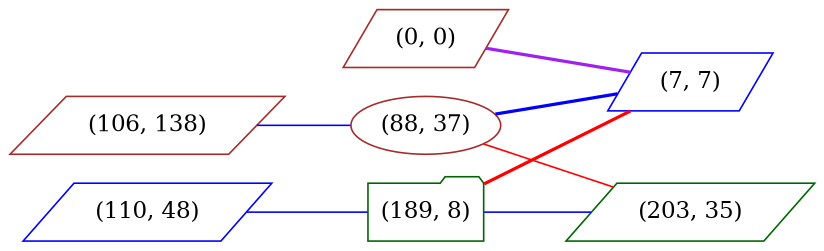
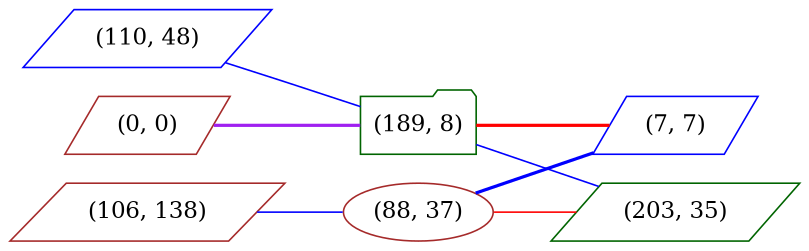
(558, 60) -> (287, 125)
